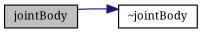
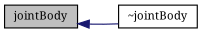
(92, 9) -> (104, 24)
